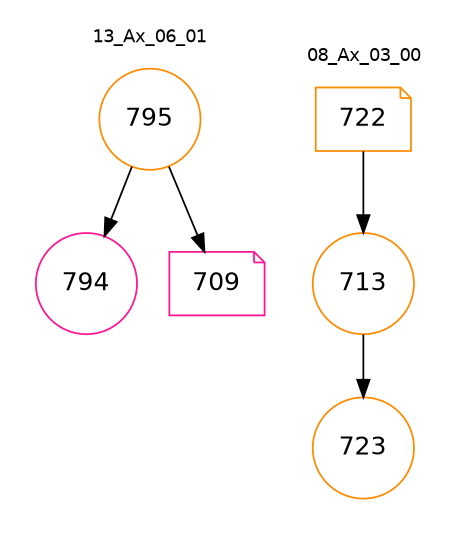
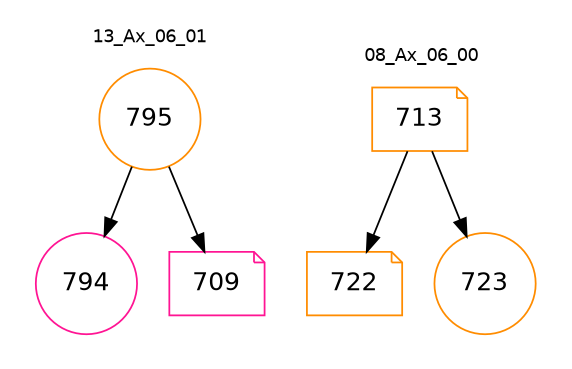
(364, 57) -> (422, 57)
(363, 183) -> (391, 193)
(363, 284) -> (420, 119)
